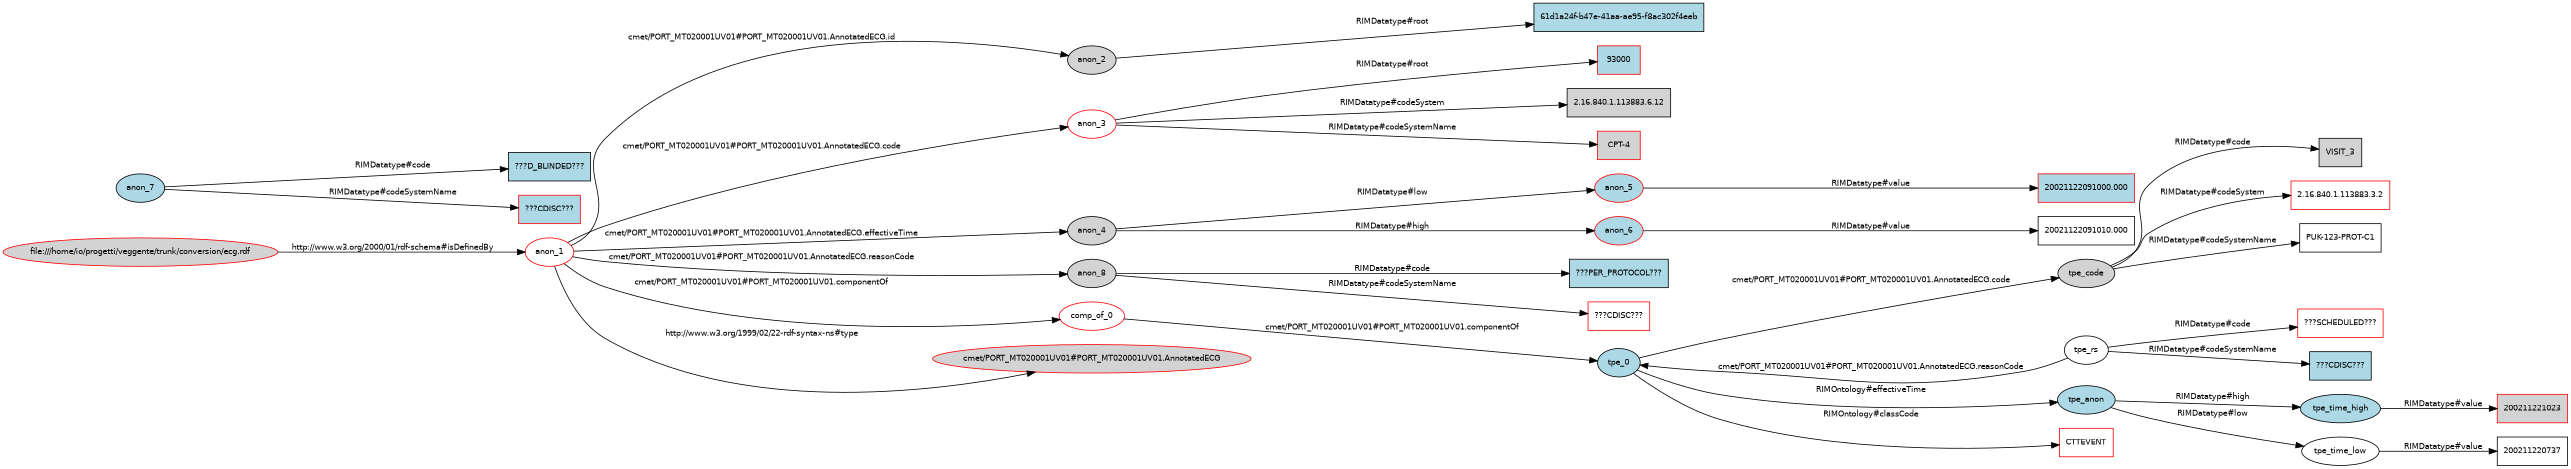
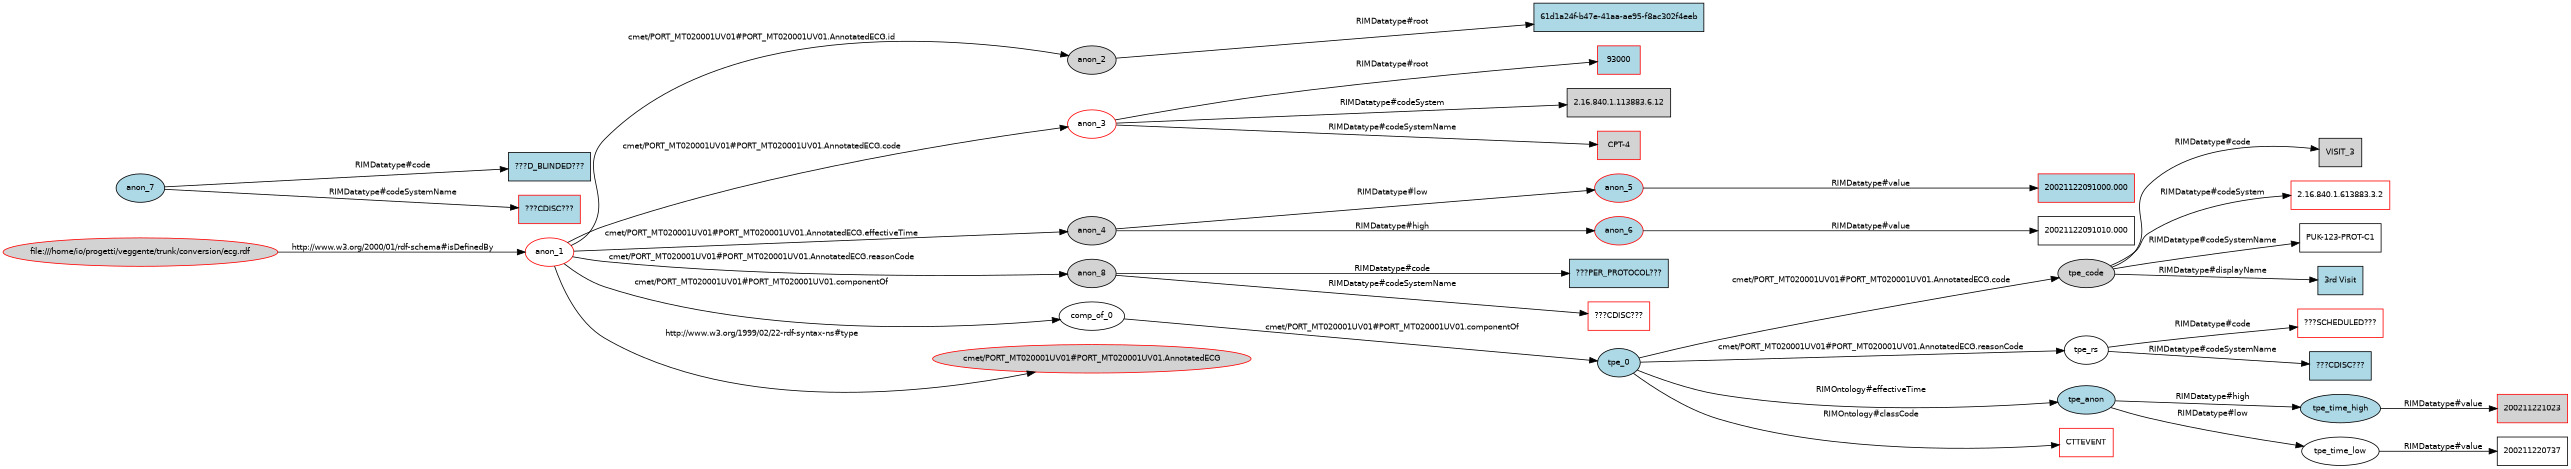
(2340, 195) -> (2340, 195)
none -> (2340, 281)
(1092, 316) -> (1092, 316)
(1859, 381) -> (1848, 357)
